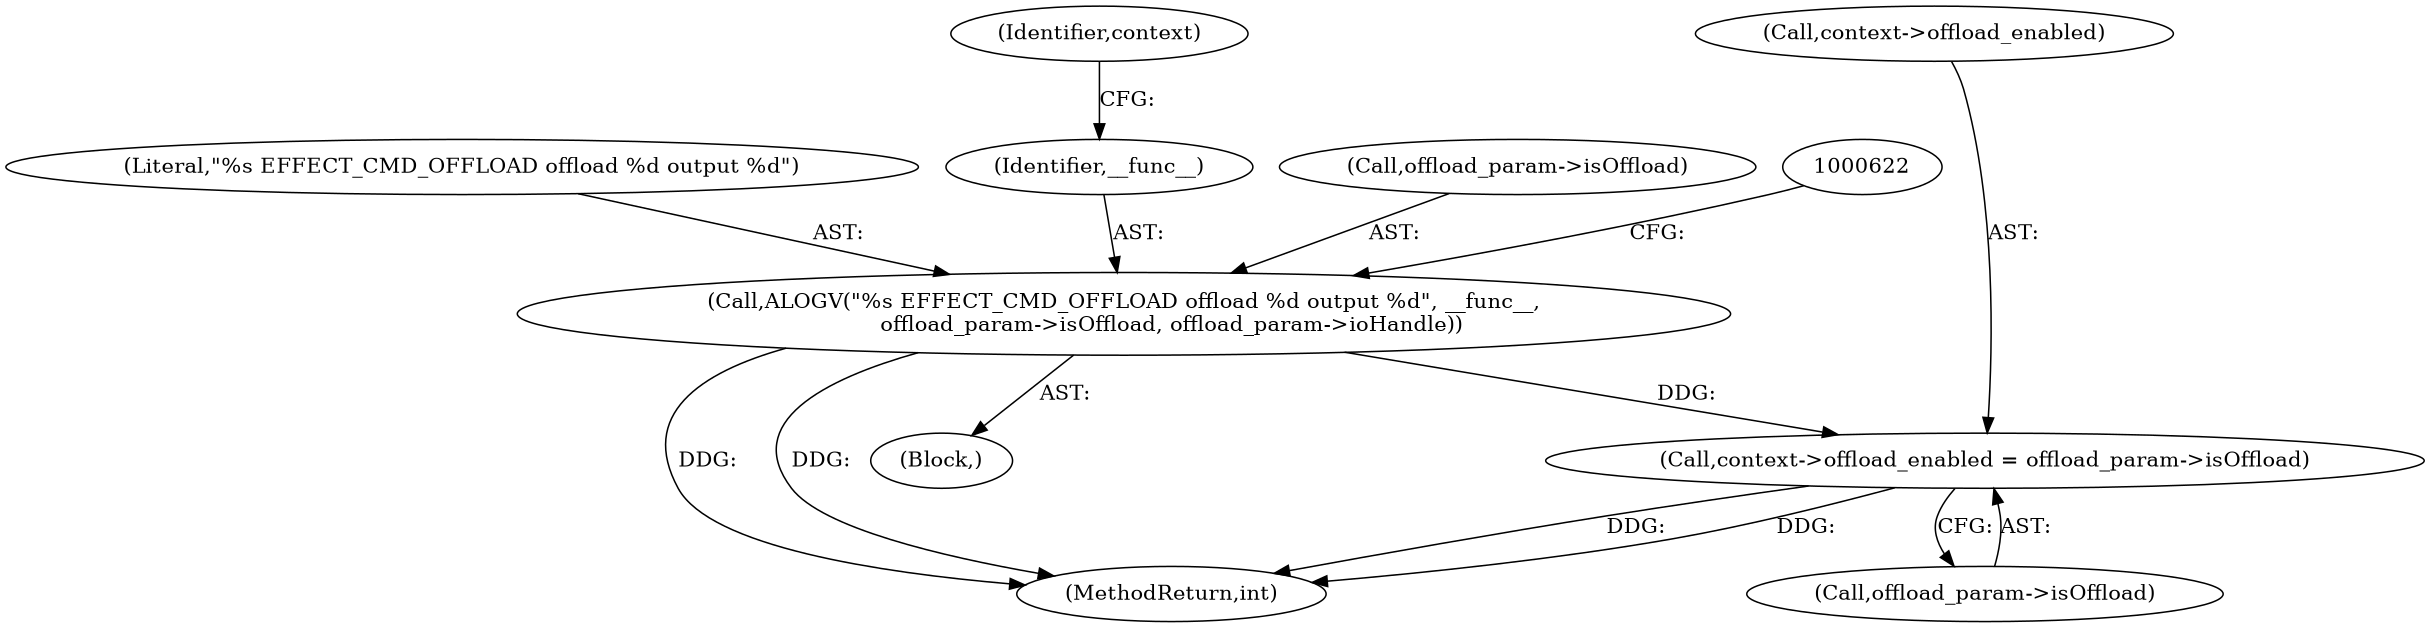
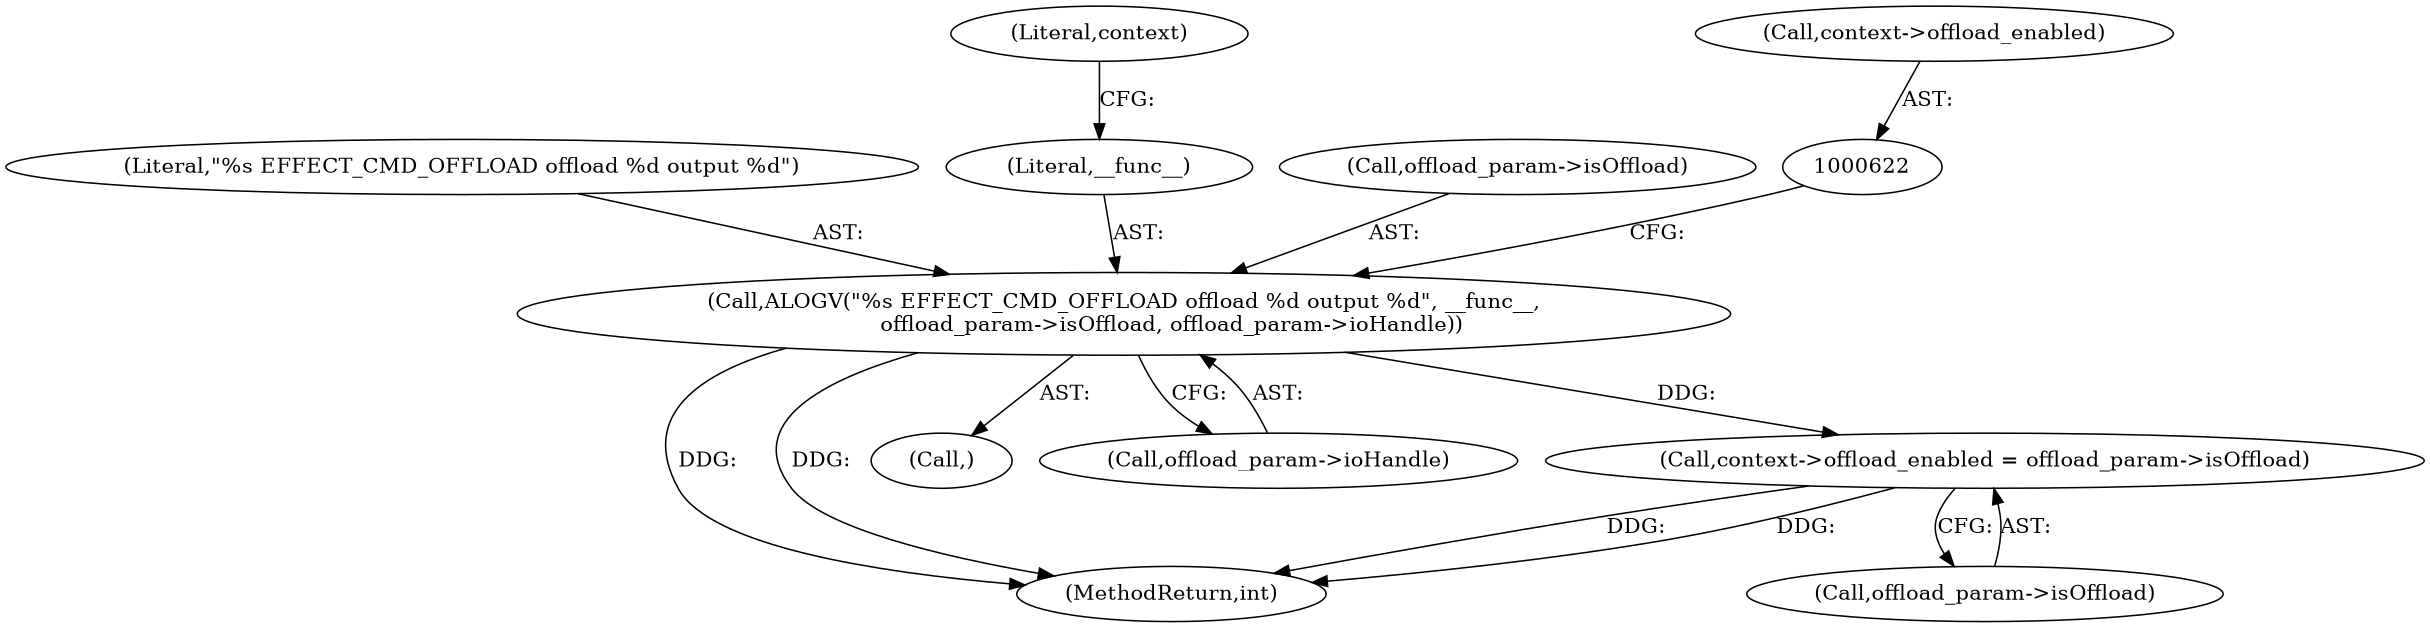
(1099, 34) -> (1099, 34)
(1099, 167) -> (1099, 167)
(1988, 237) -> (1902, 94)
(942, 461) -> (942, 461)
none -> (1279, 461)
